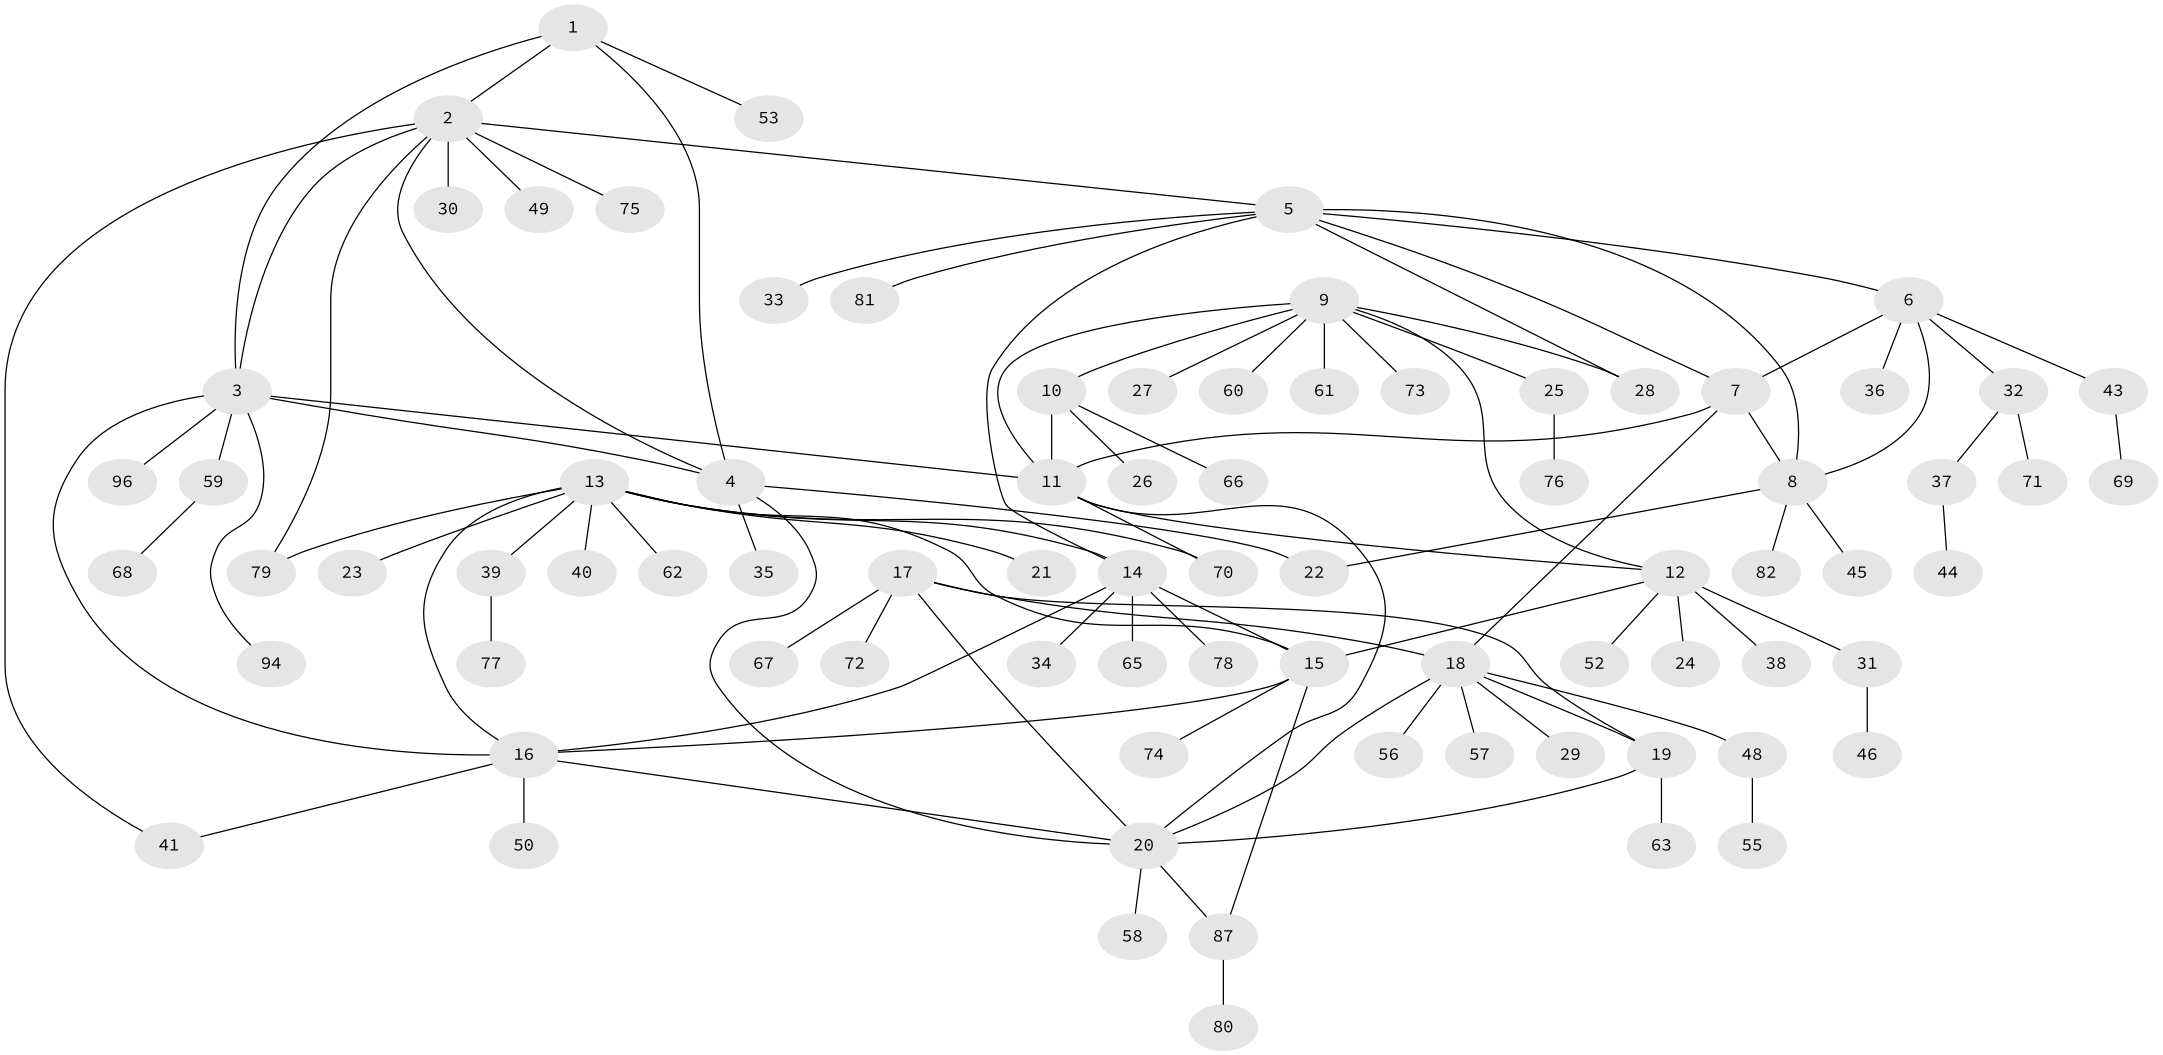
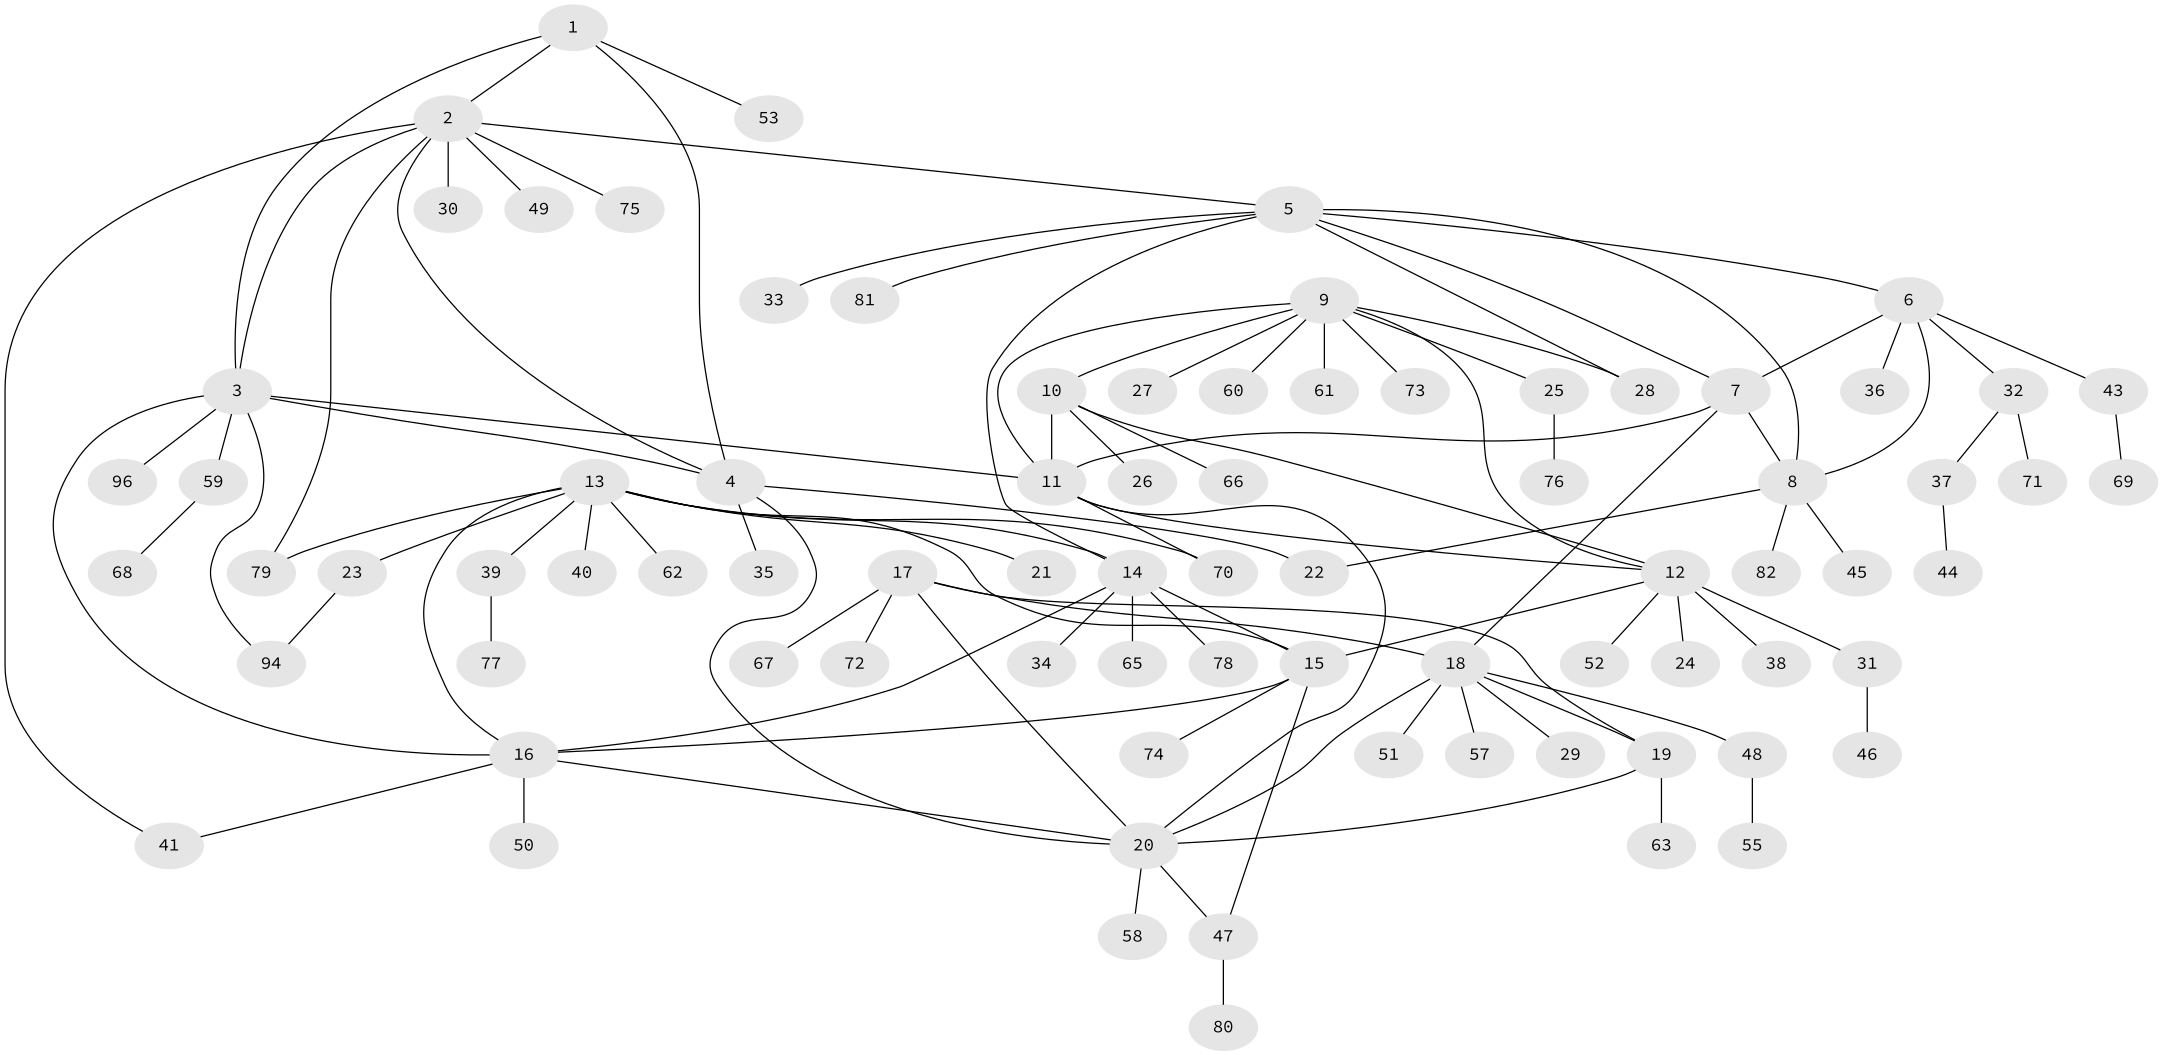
none -> (1362, 482)
none -> (312, 619)
(1389, 755) -> (1389, 755)
(1223, 937) -> (1223, 937)
